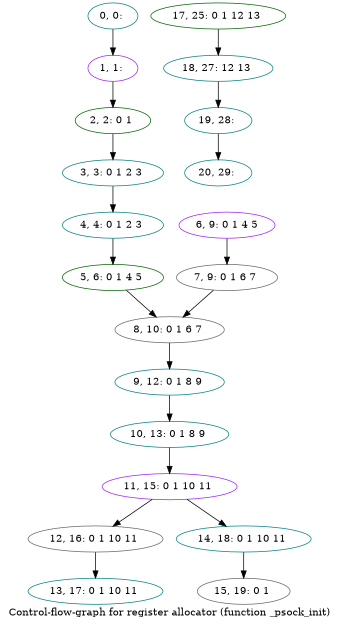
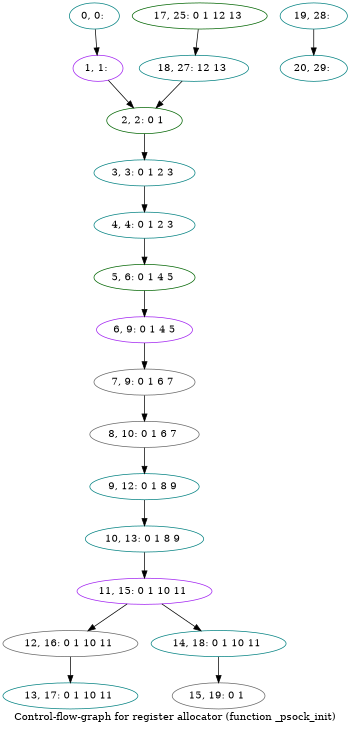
(218, 91) -> (172, 92)
(139, 301) -> (145, 300)
